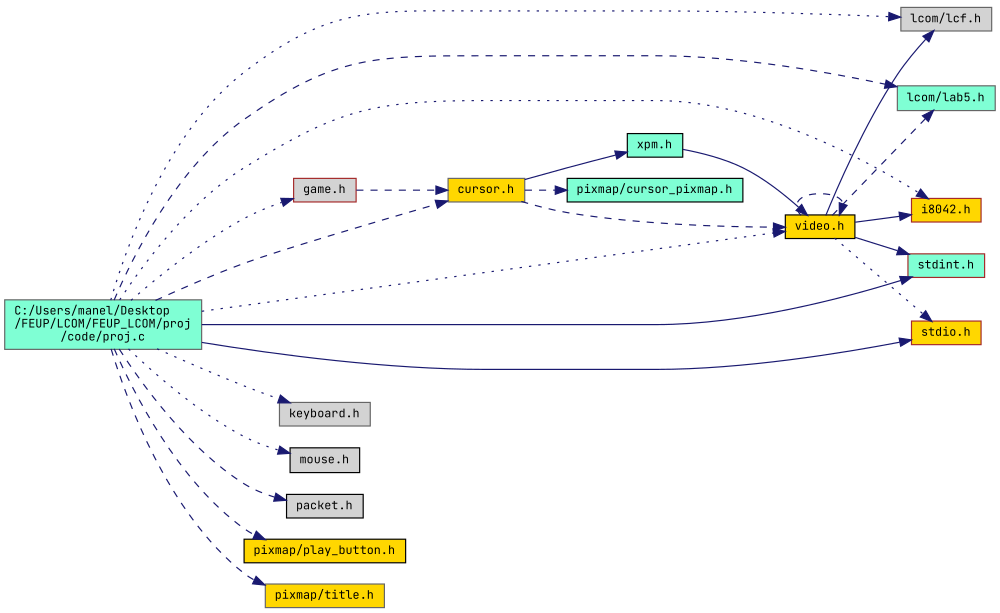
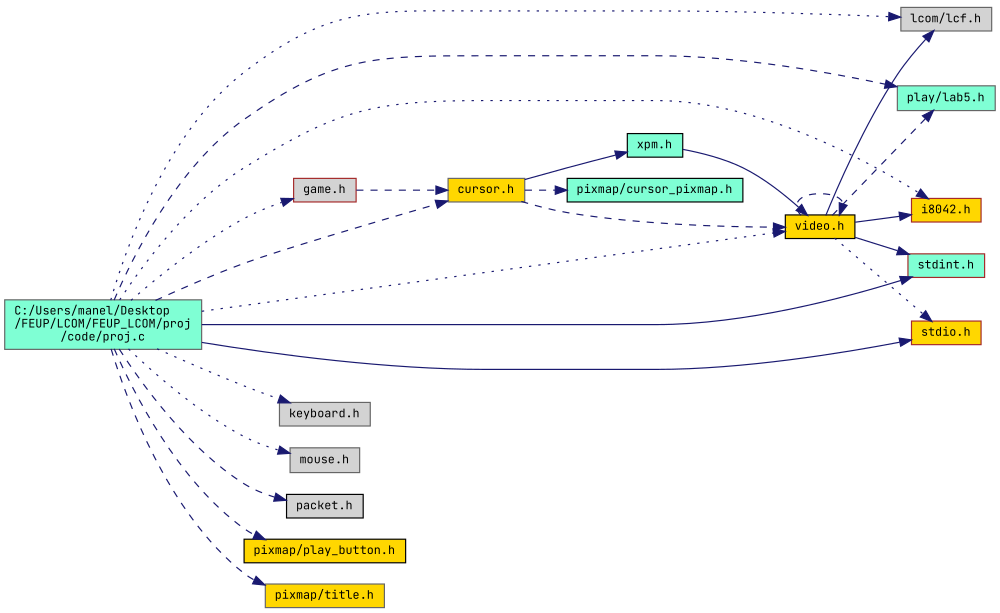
(946, 98) -> (946, 98)
(325, 460) -> (325, 460)
